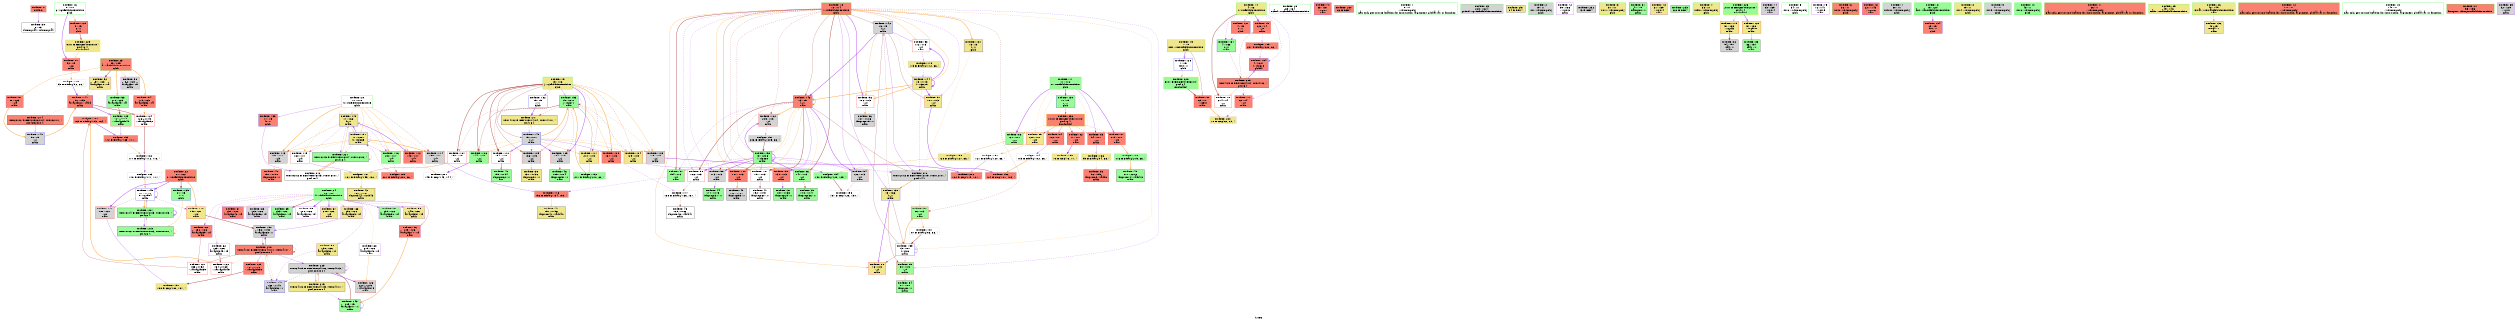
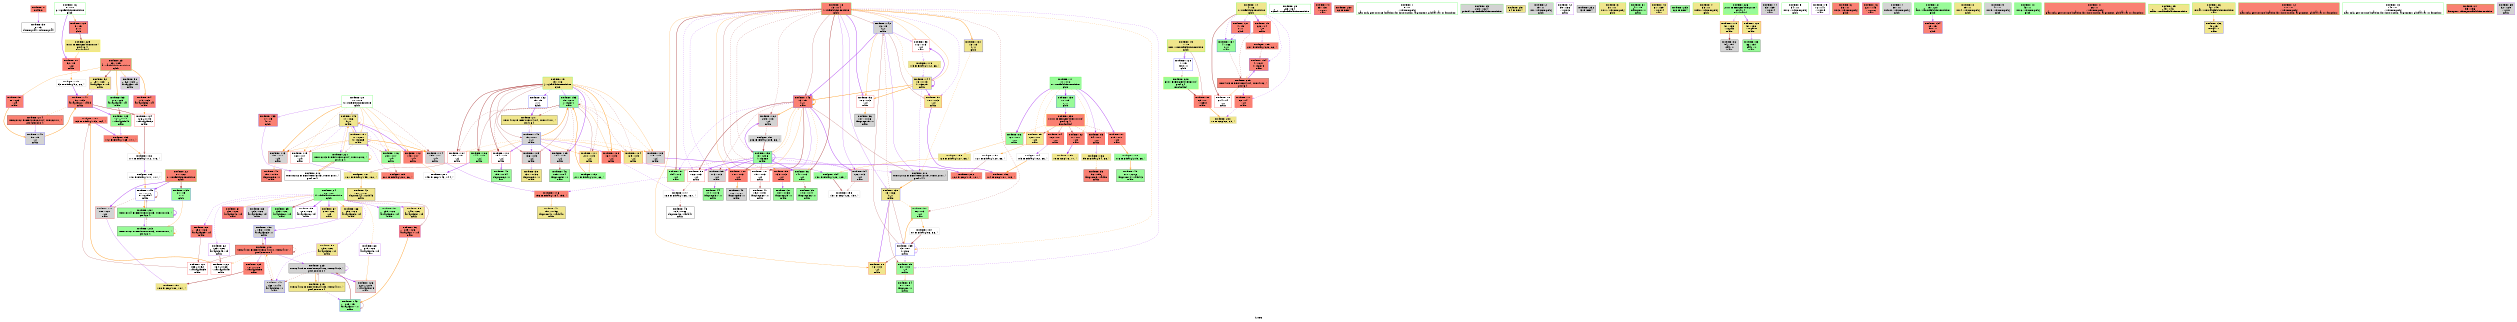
(1259, 68) -> (1259, 68)
(920, 193) -> (905, 203)
(196, 213) -> none
